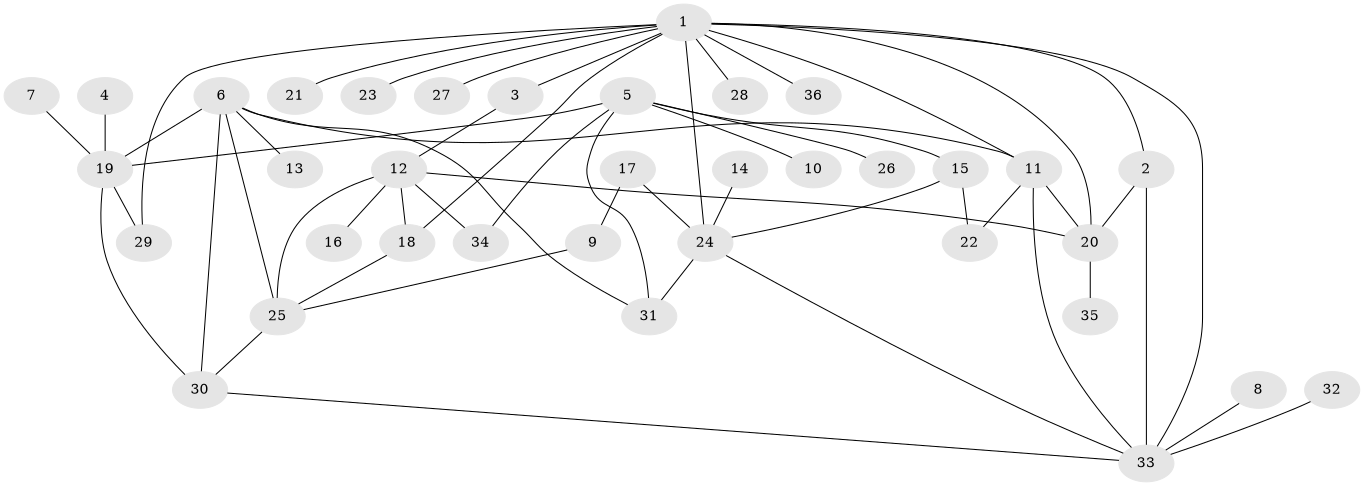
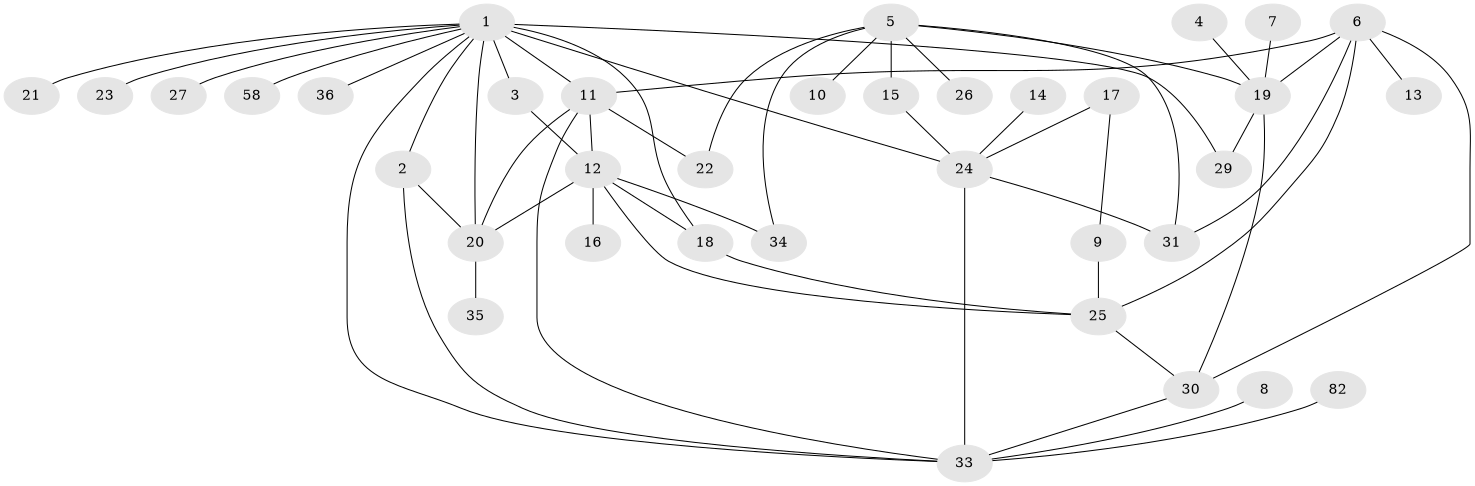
(740, 96) -> (252, 96)
none -> (591, 133)
(965, 206) -> (765, 64)
(1332, 390) -> (1338, 390)
